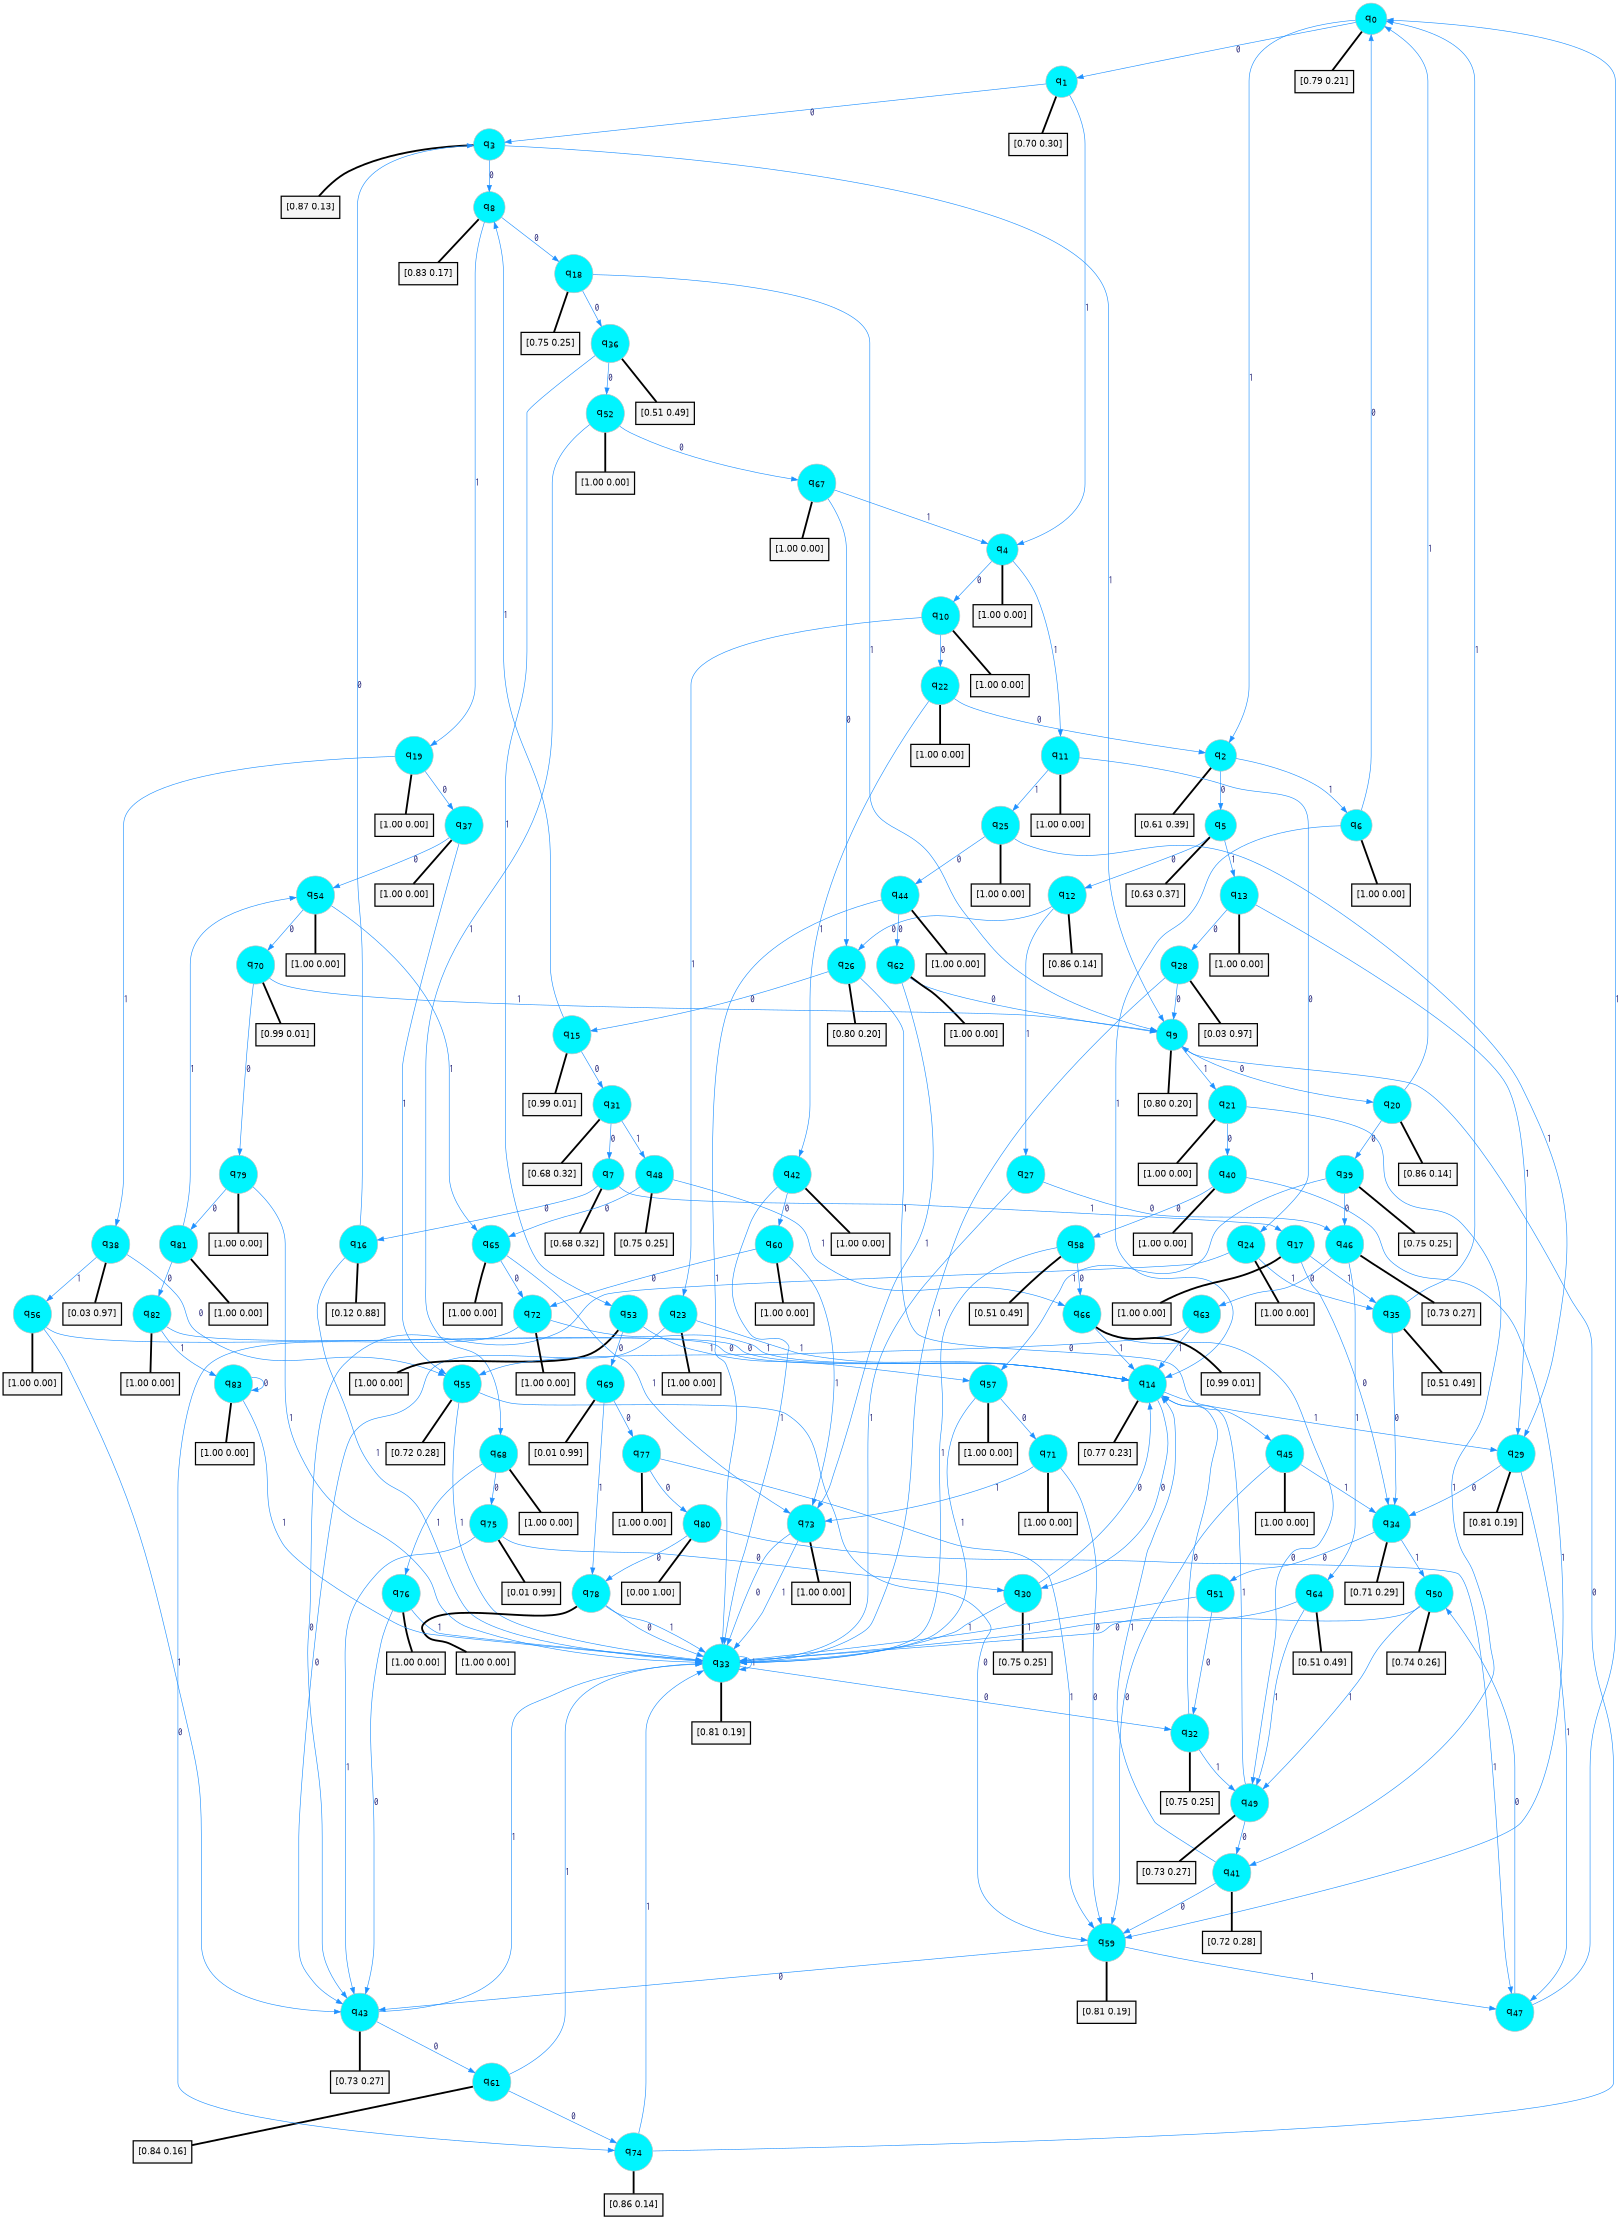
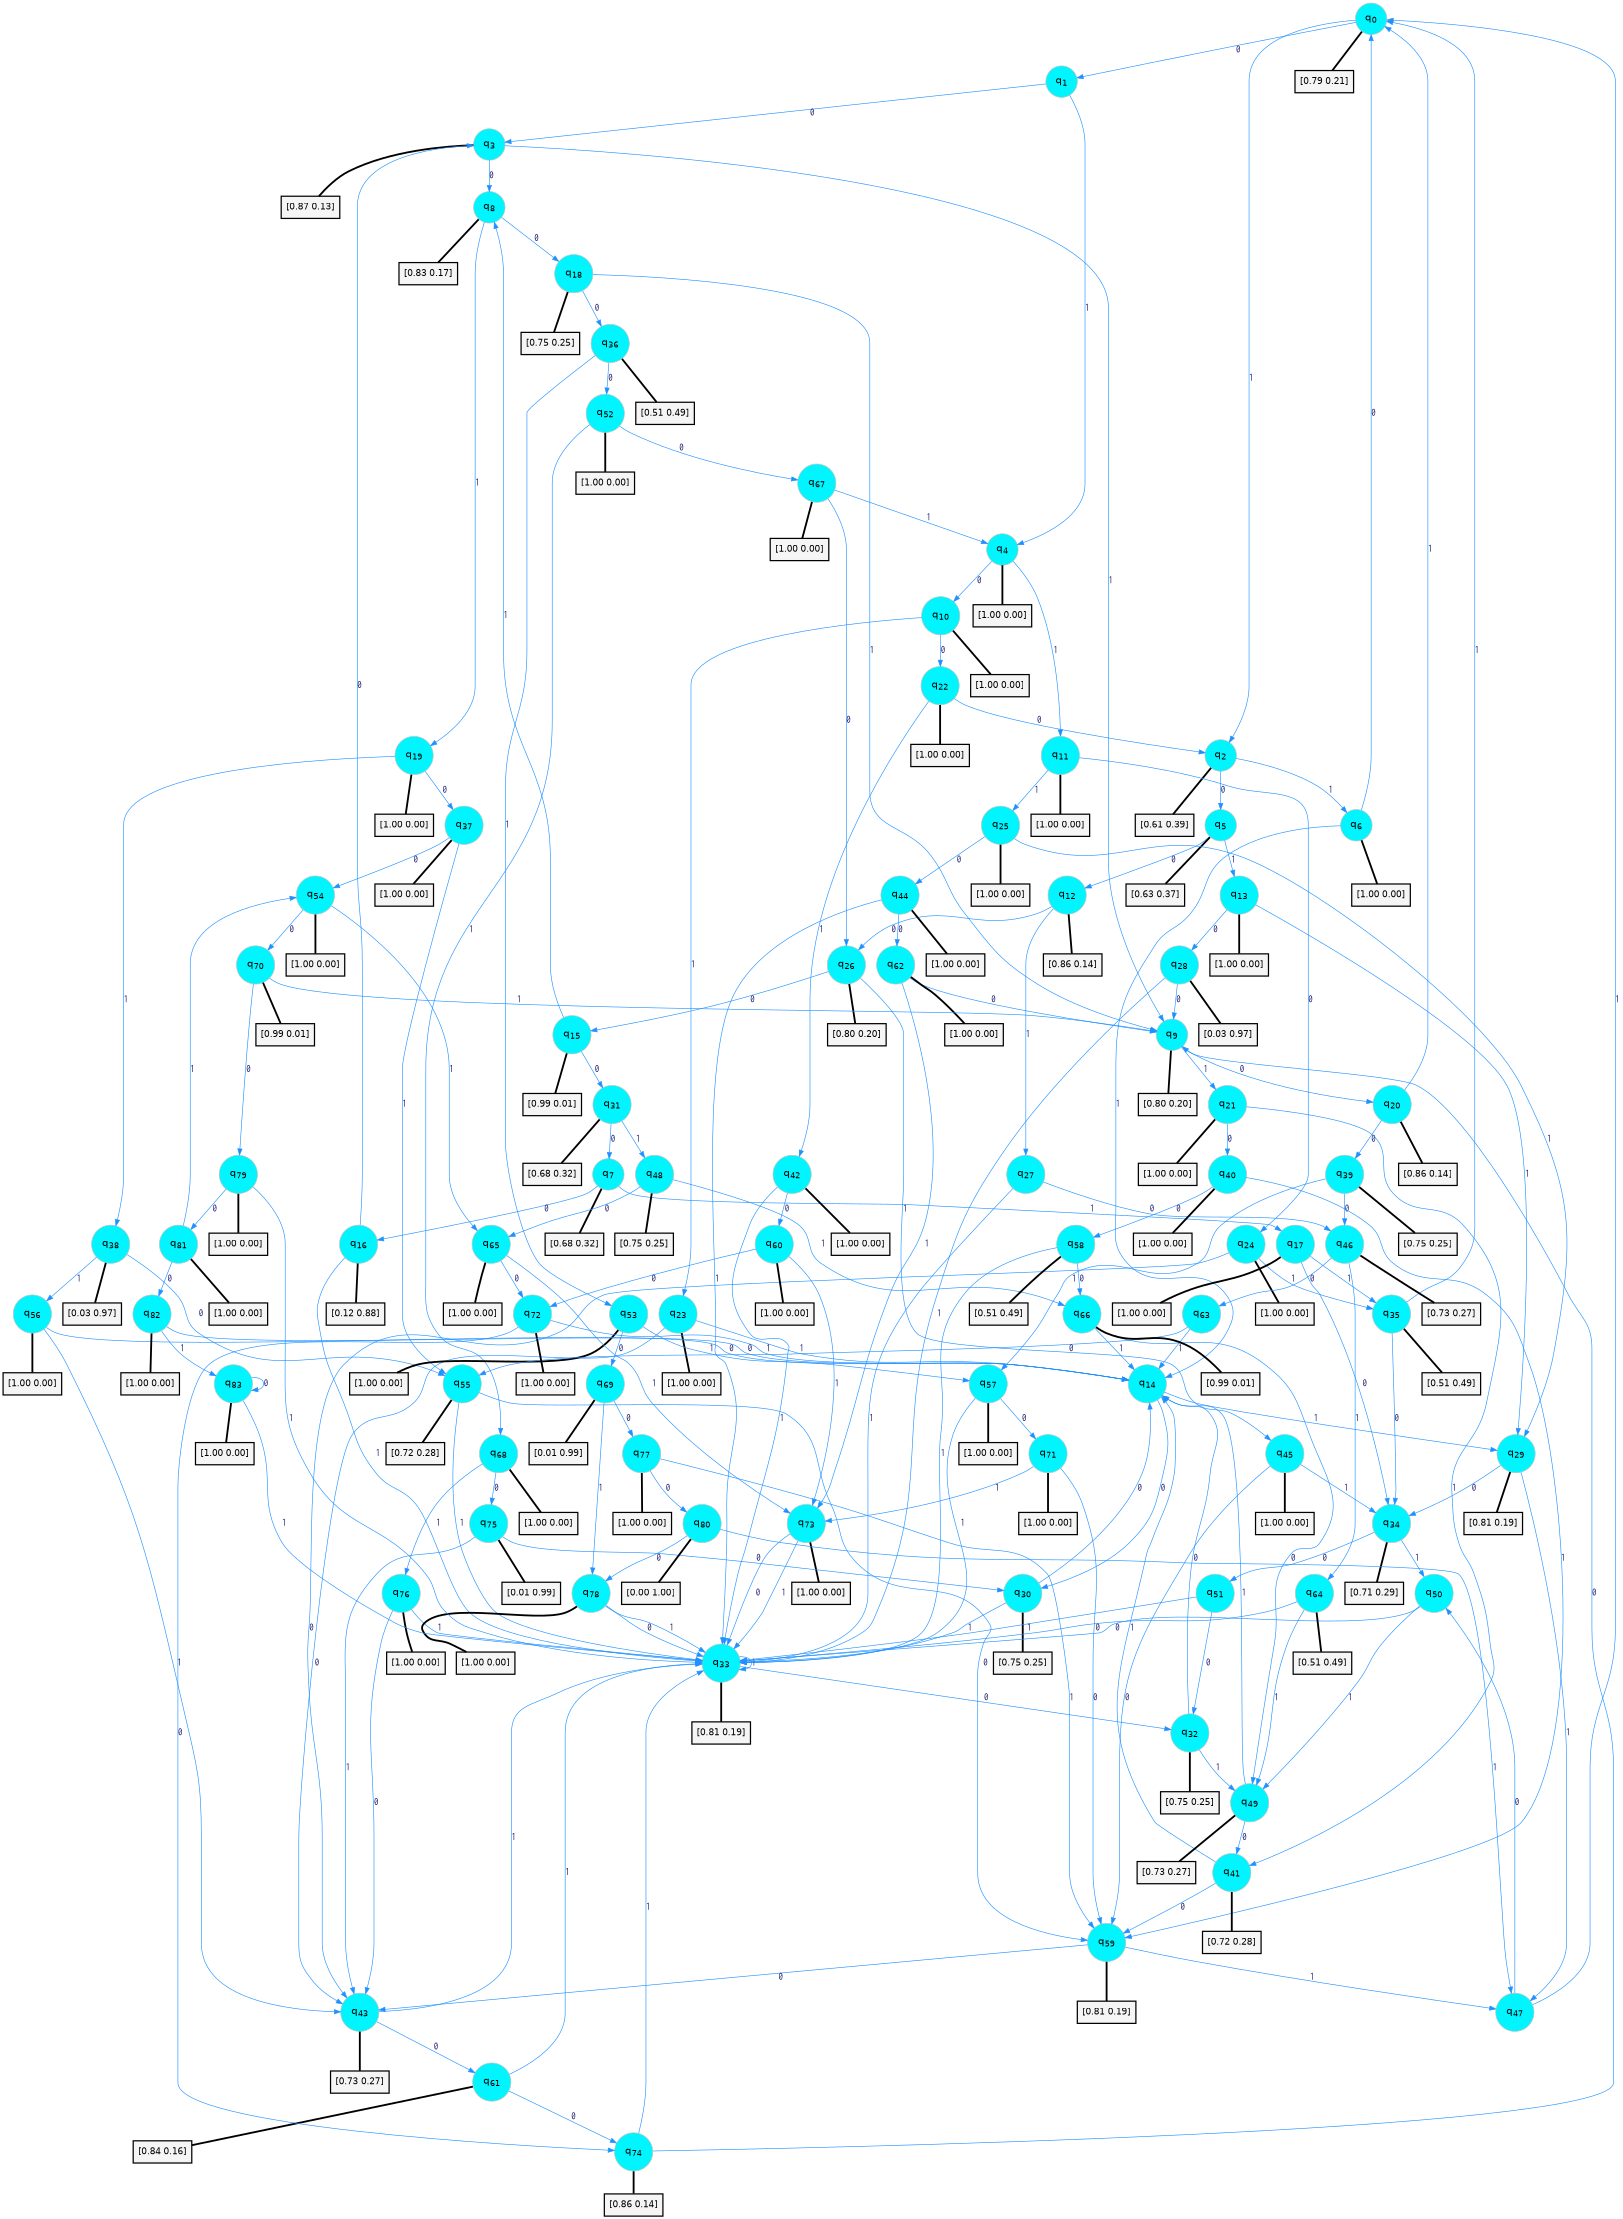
(1038, 144) -> none
(1108, 1454) -> none
(1416, 1663) -> none
